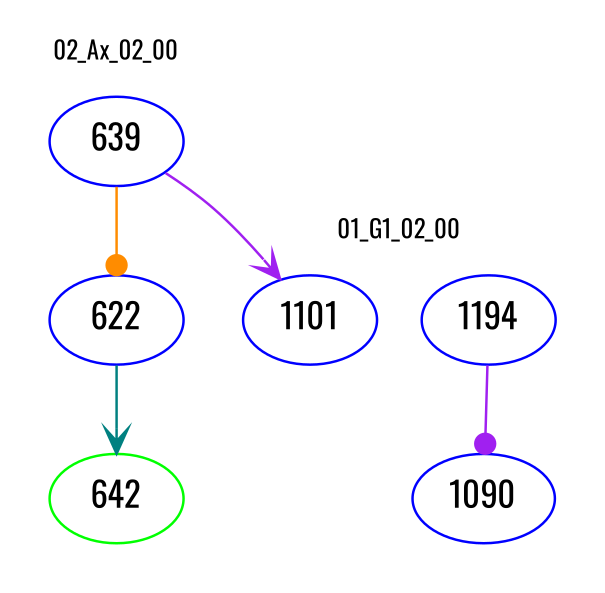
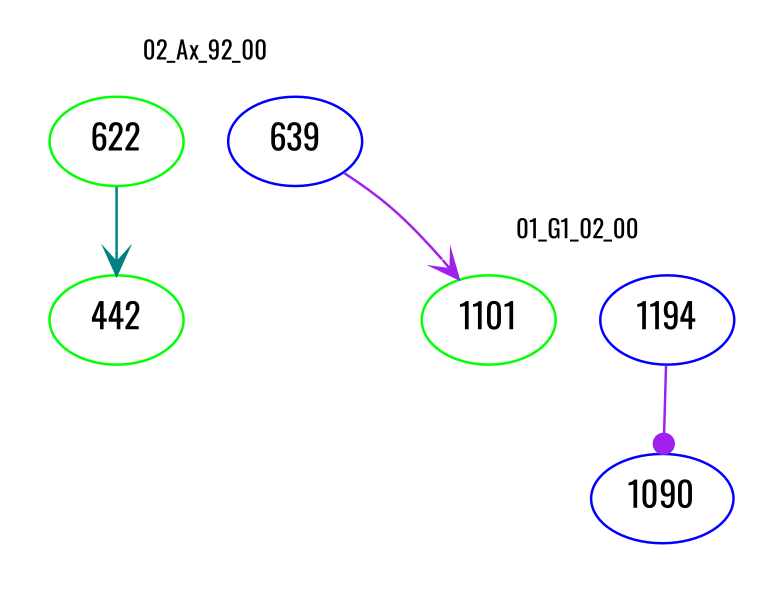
(117, 53) -> (206, 53)
(117, 221) -> none
(117, 320) -> (117, 141)
(310, 320) -> (489, 320)
(117, 499) -> (117, 320)
